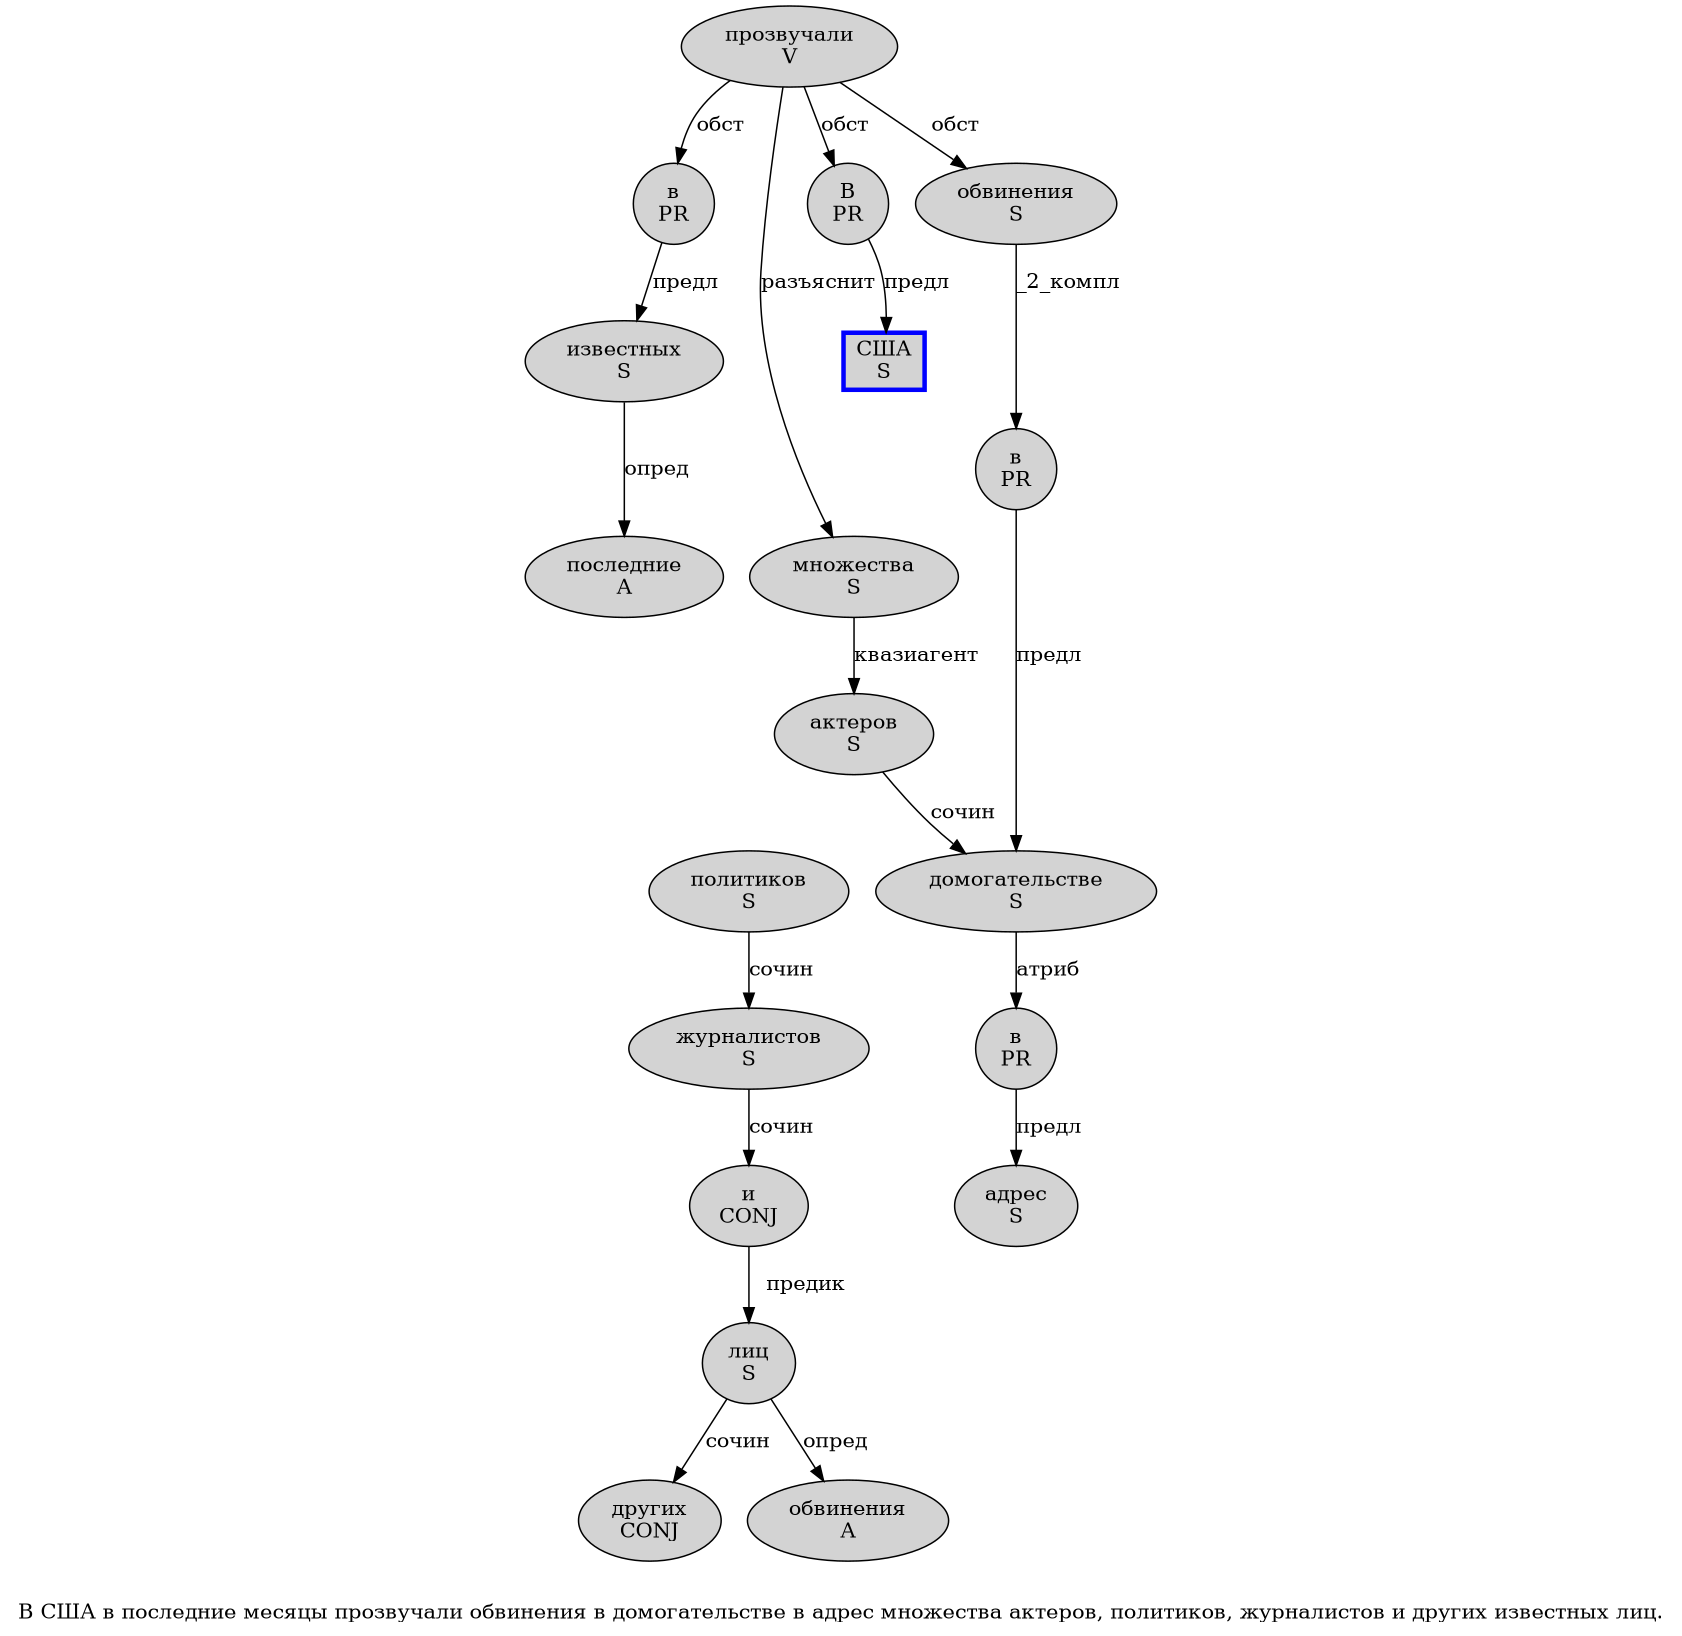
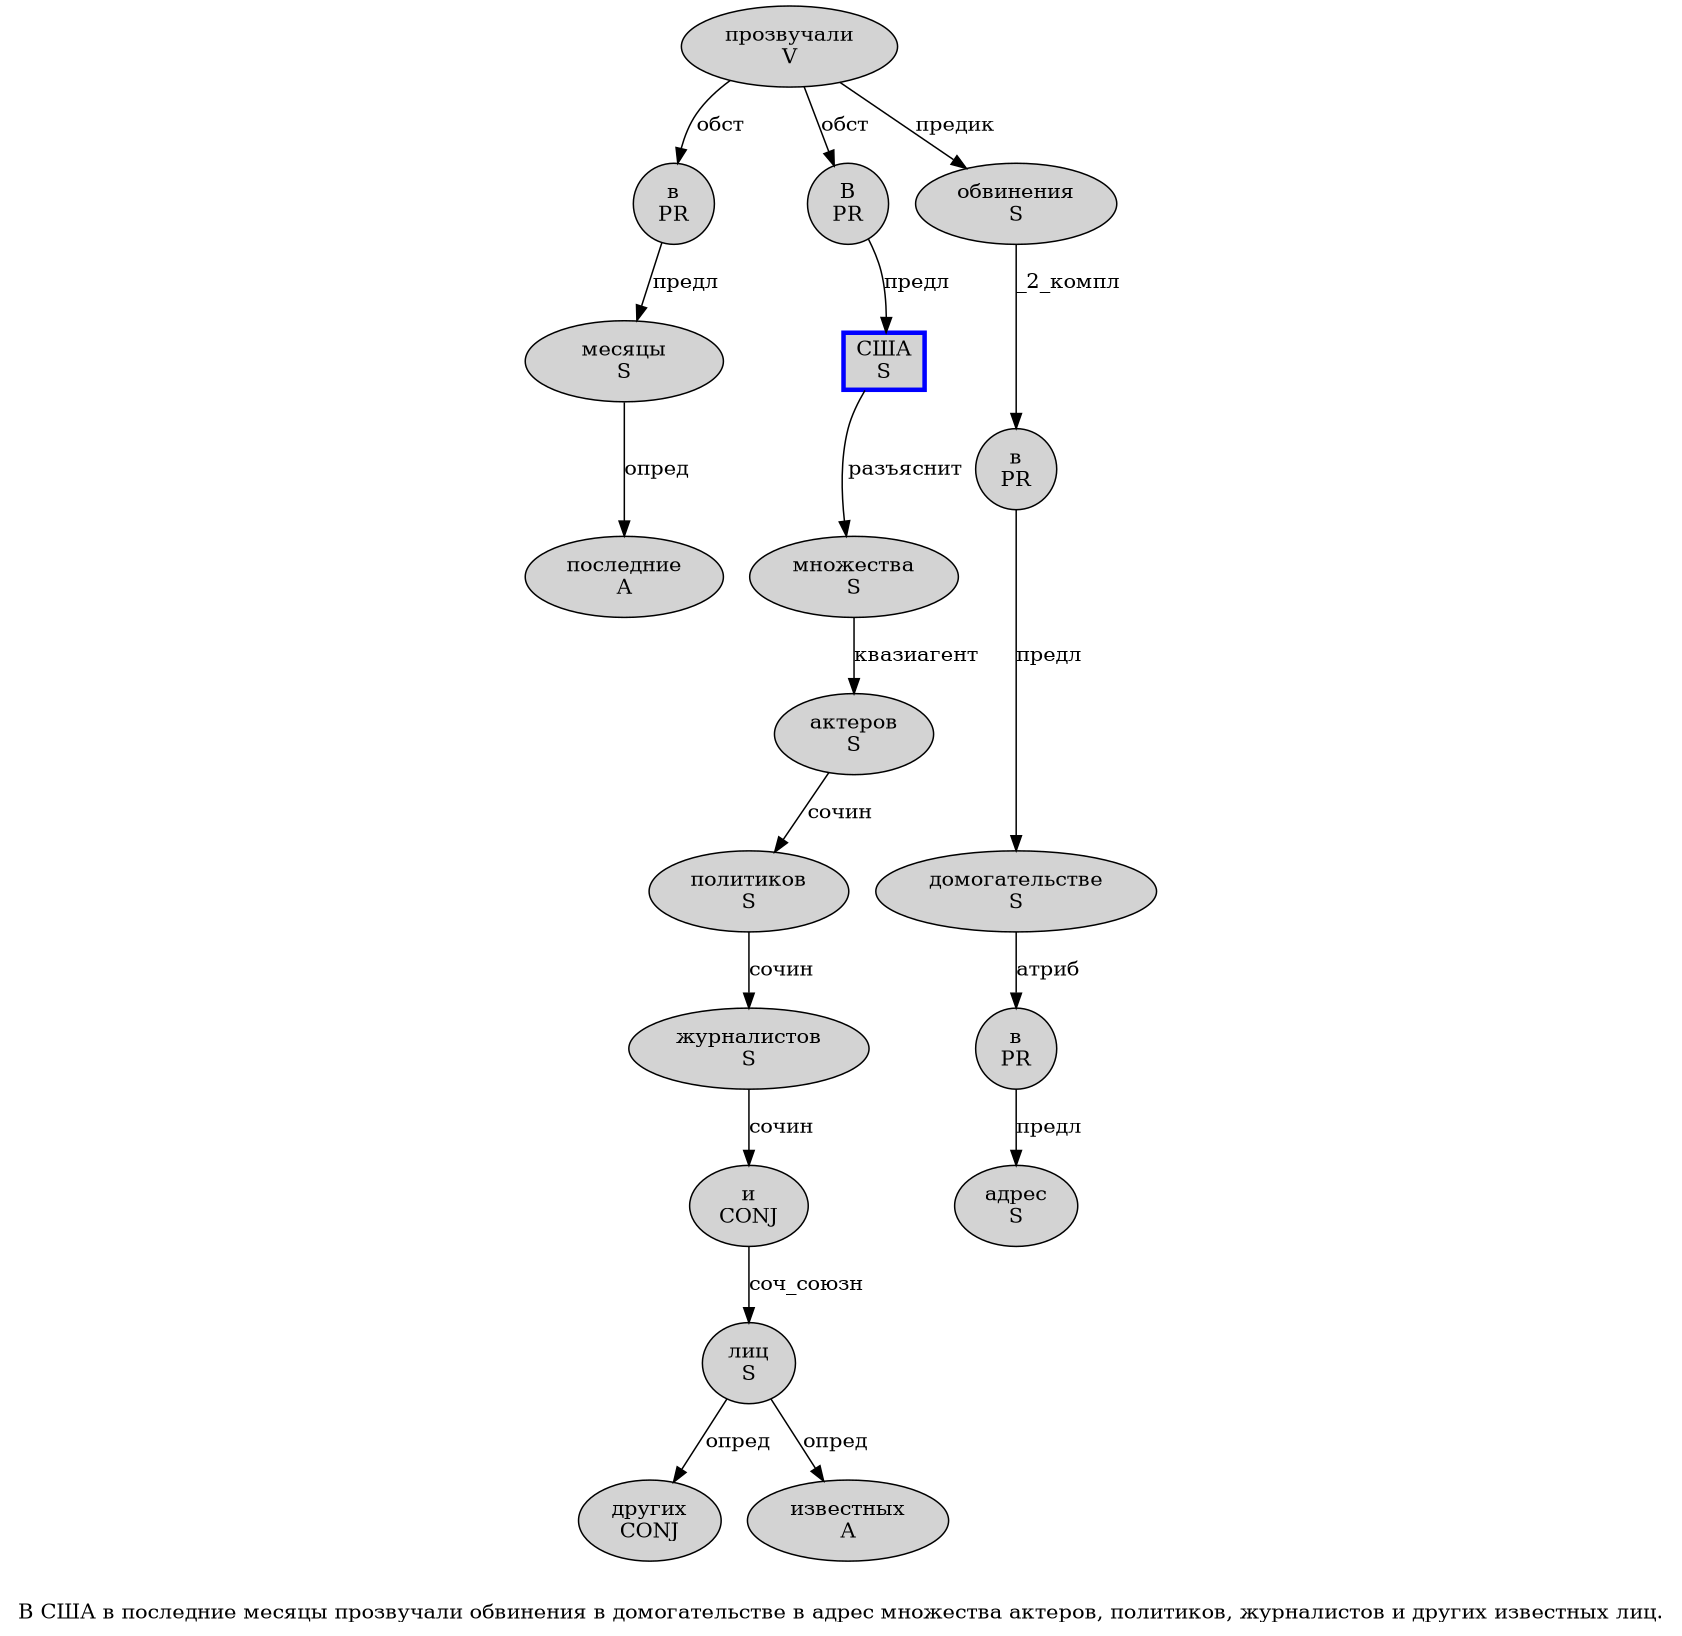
(955, 125) -> (955, 125)
(761, 310) -> (844, 454)
(624, 361) -> (624, 361)
(916, 810) -> (806, 806)
(806, 1285) -> (806, 1285)
(738, 1442) -> (738, 1442)
(848, 1521) -> (848, 1521)
